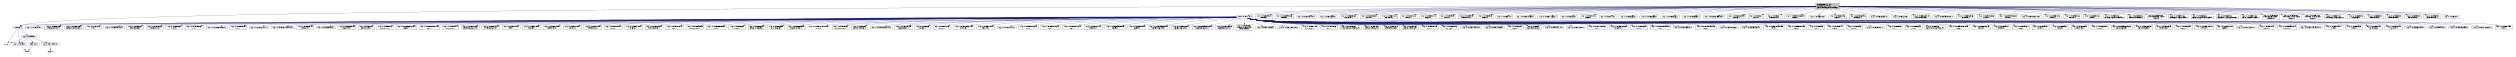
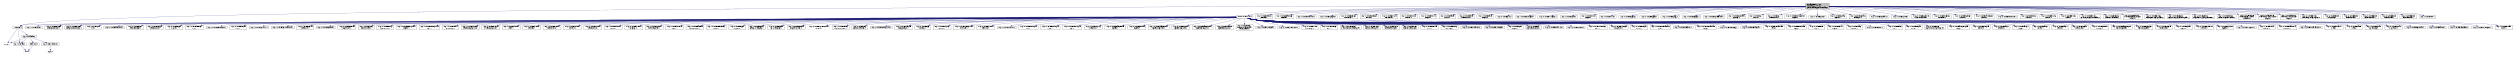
(1944, 17) -> none
